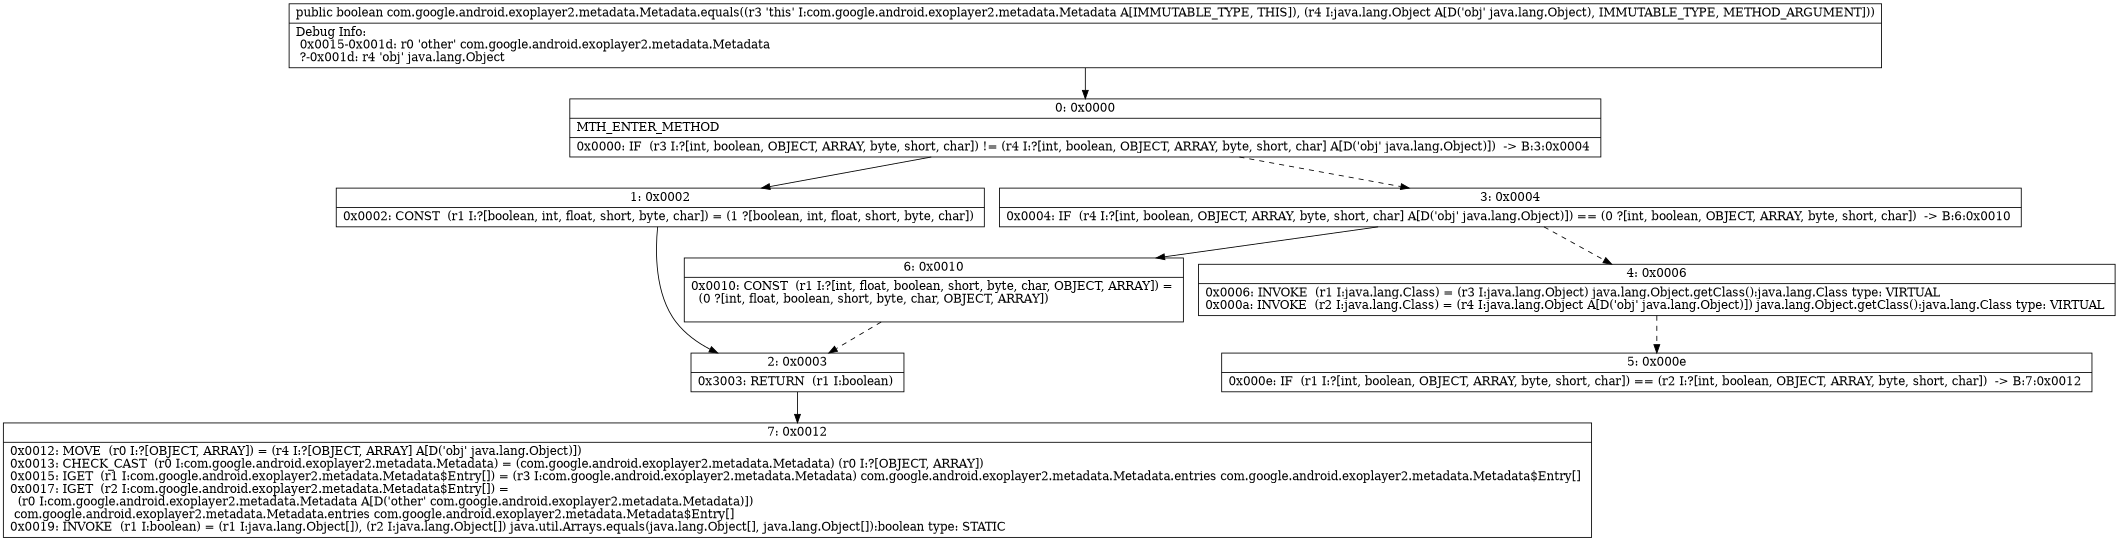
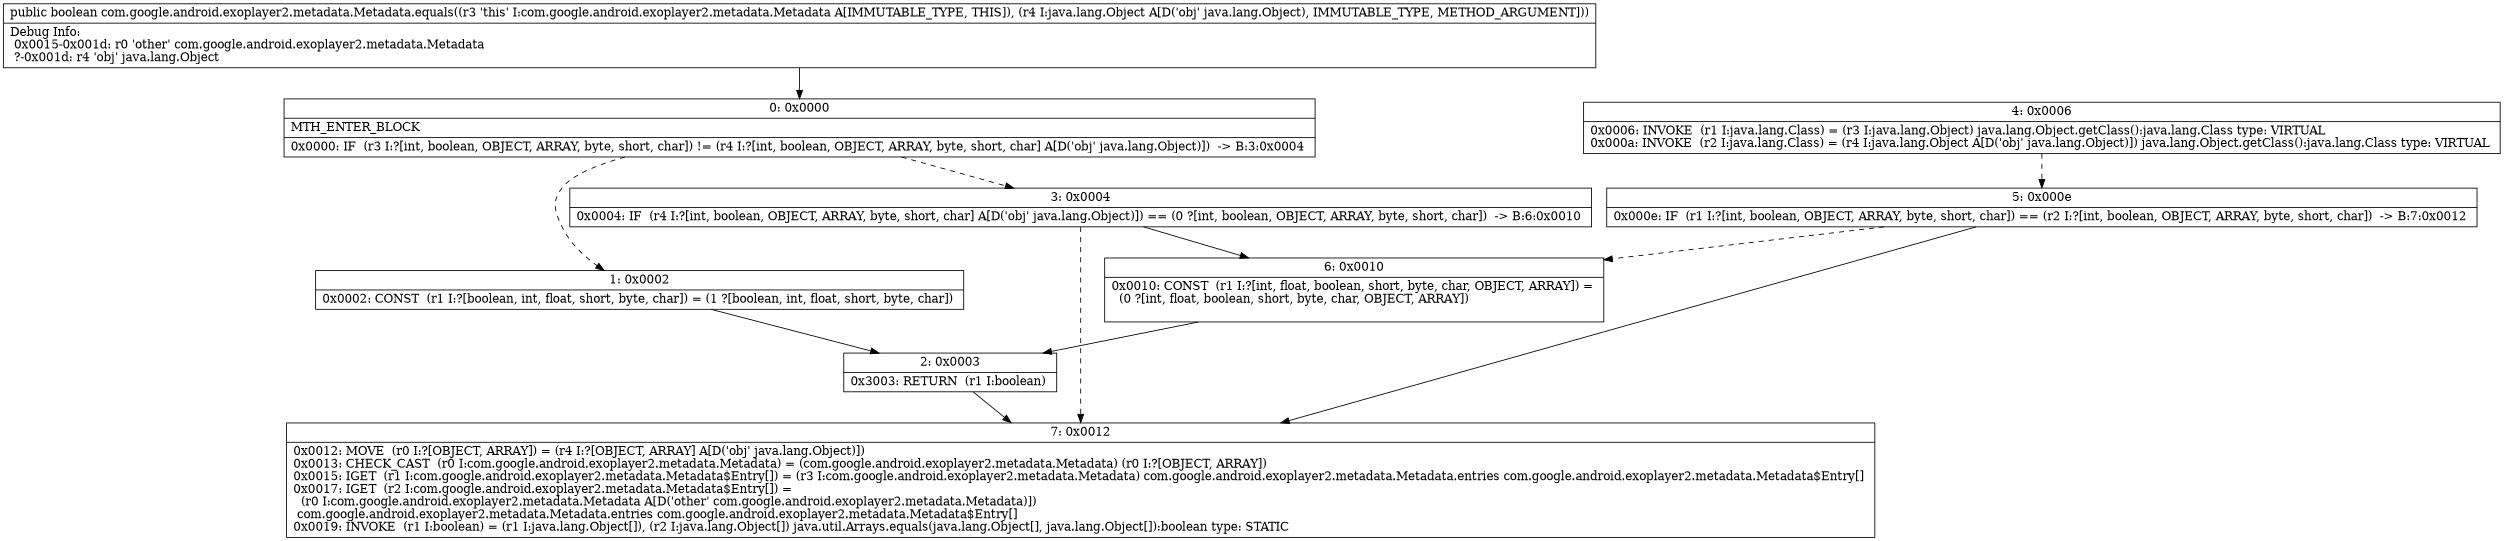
(648, 128) -> (356, 128)
(851, 172) -> (556, 198)
(1574, 243) -> (1081, 321)
none -> (1748, 243)
none -> (1633, 324)
(859, 335) -> (1125, 337)
